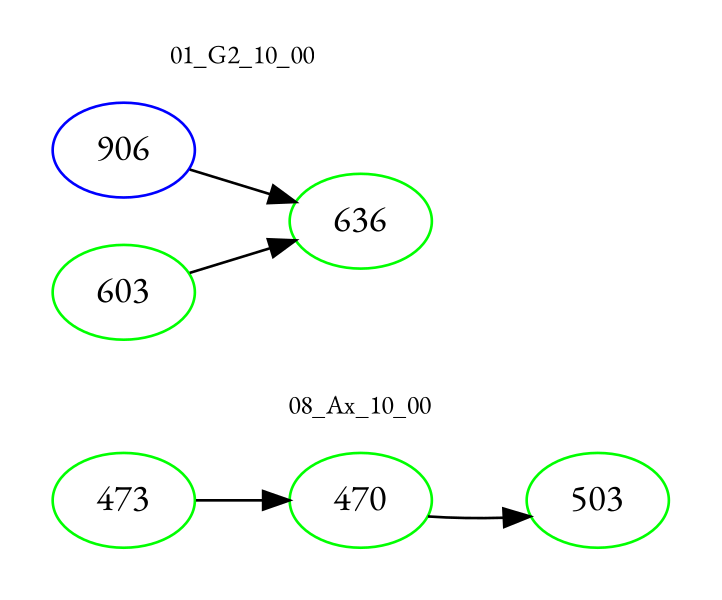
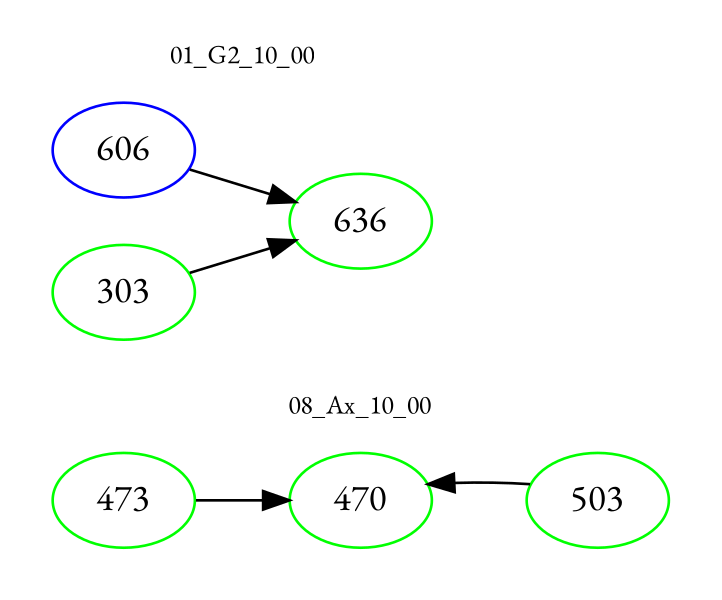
(124, 150) -> (124, 150)
(124, 292) -> (124, 292)
(466, 518) -> (492, 483)
